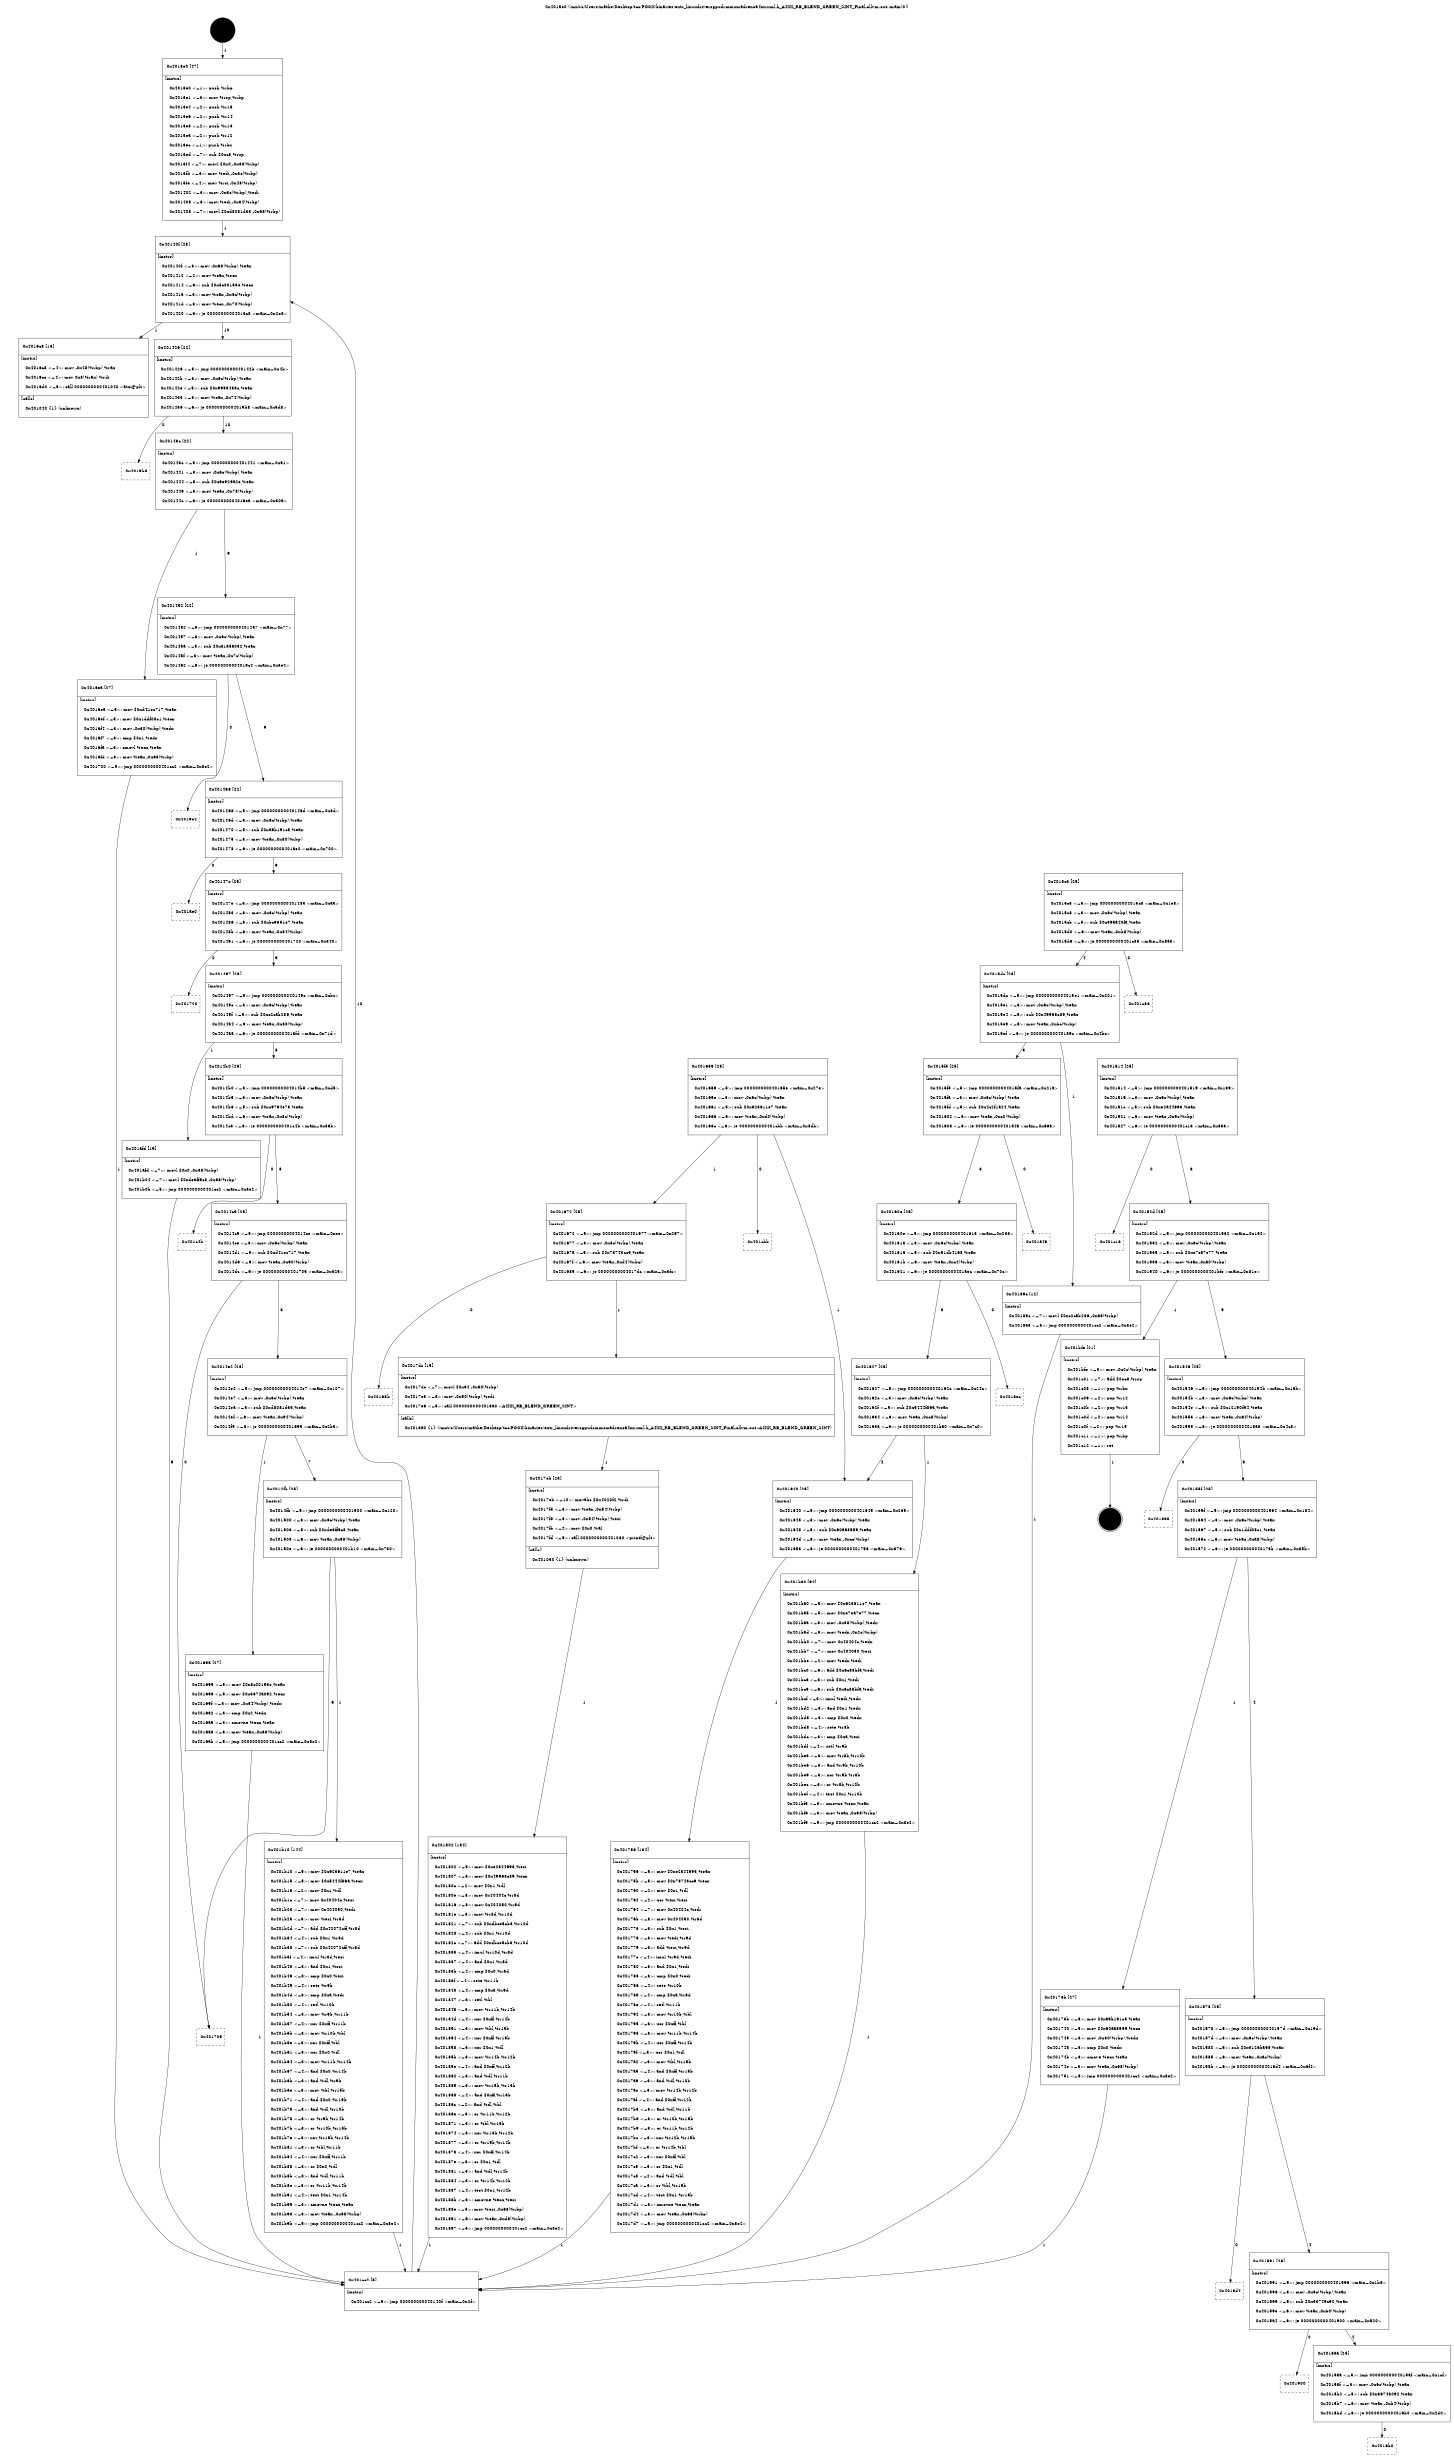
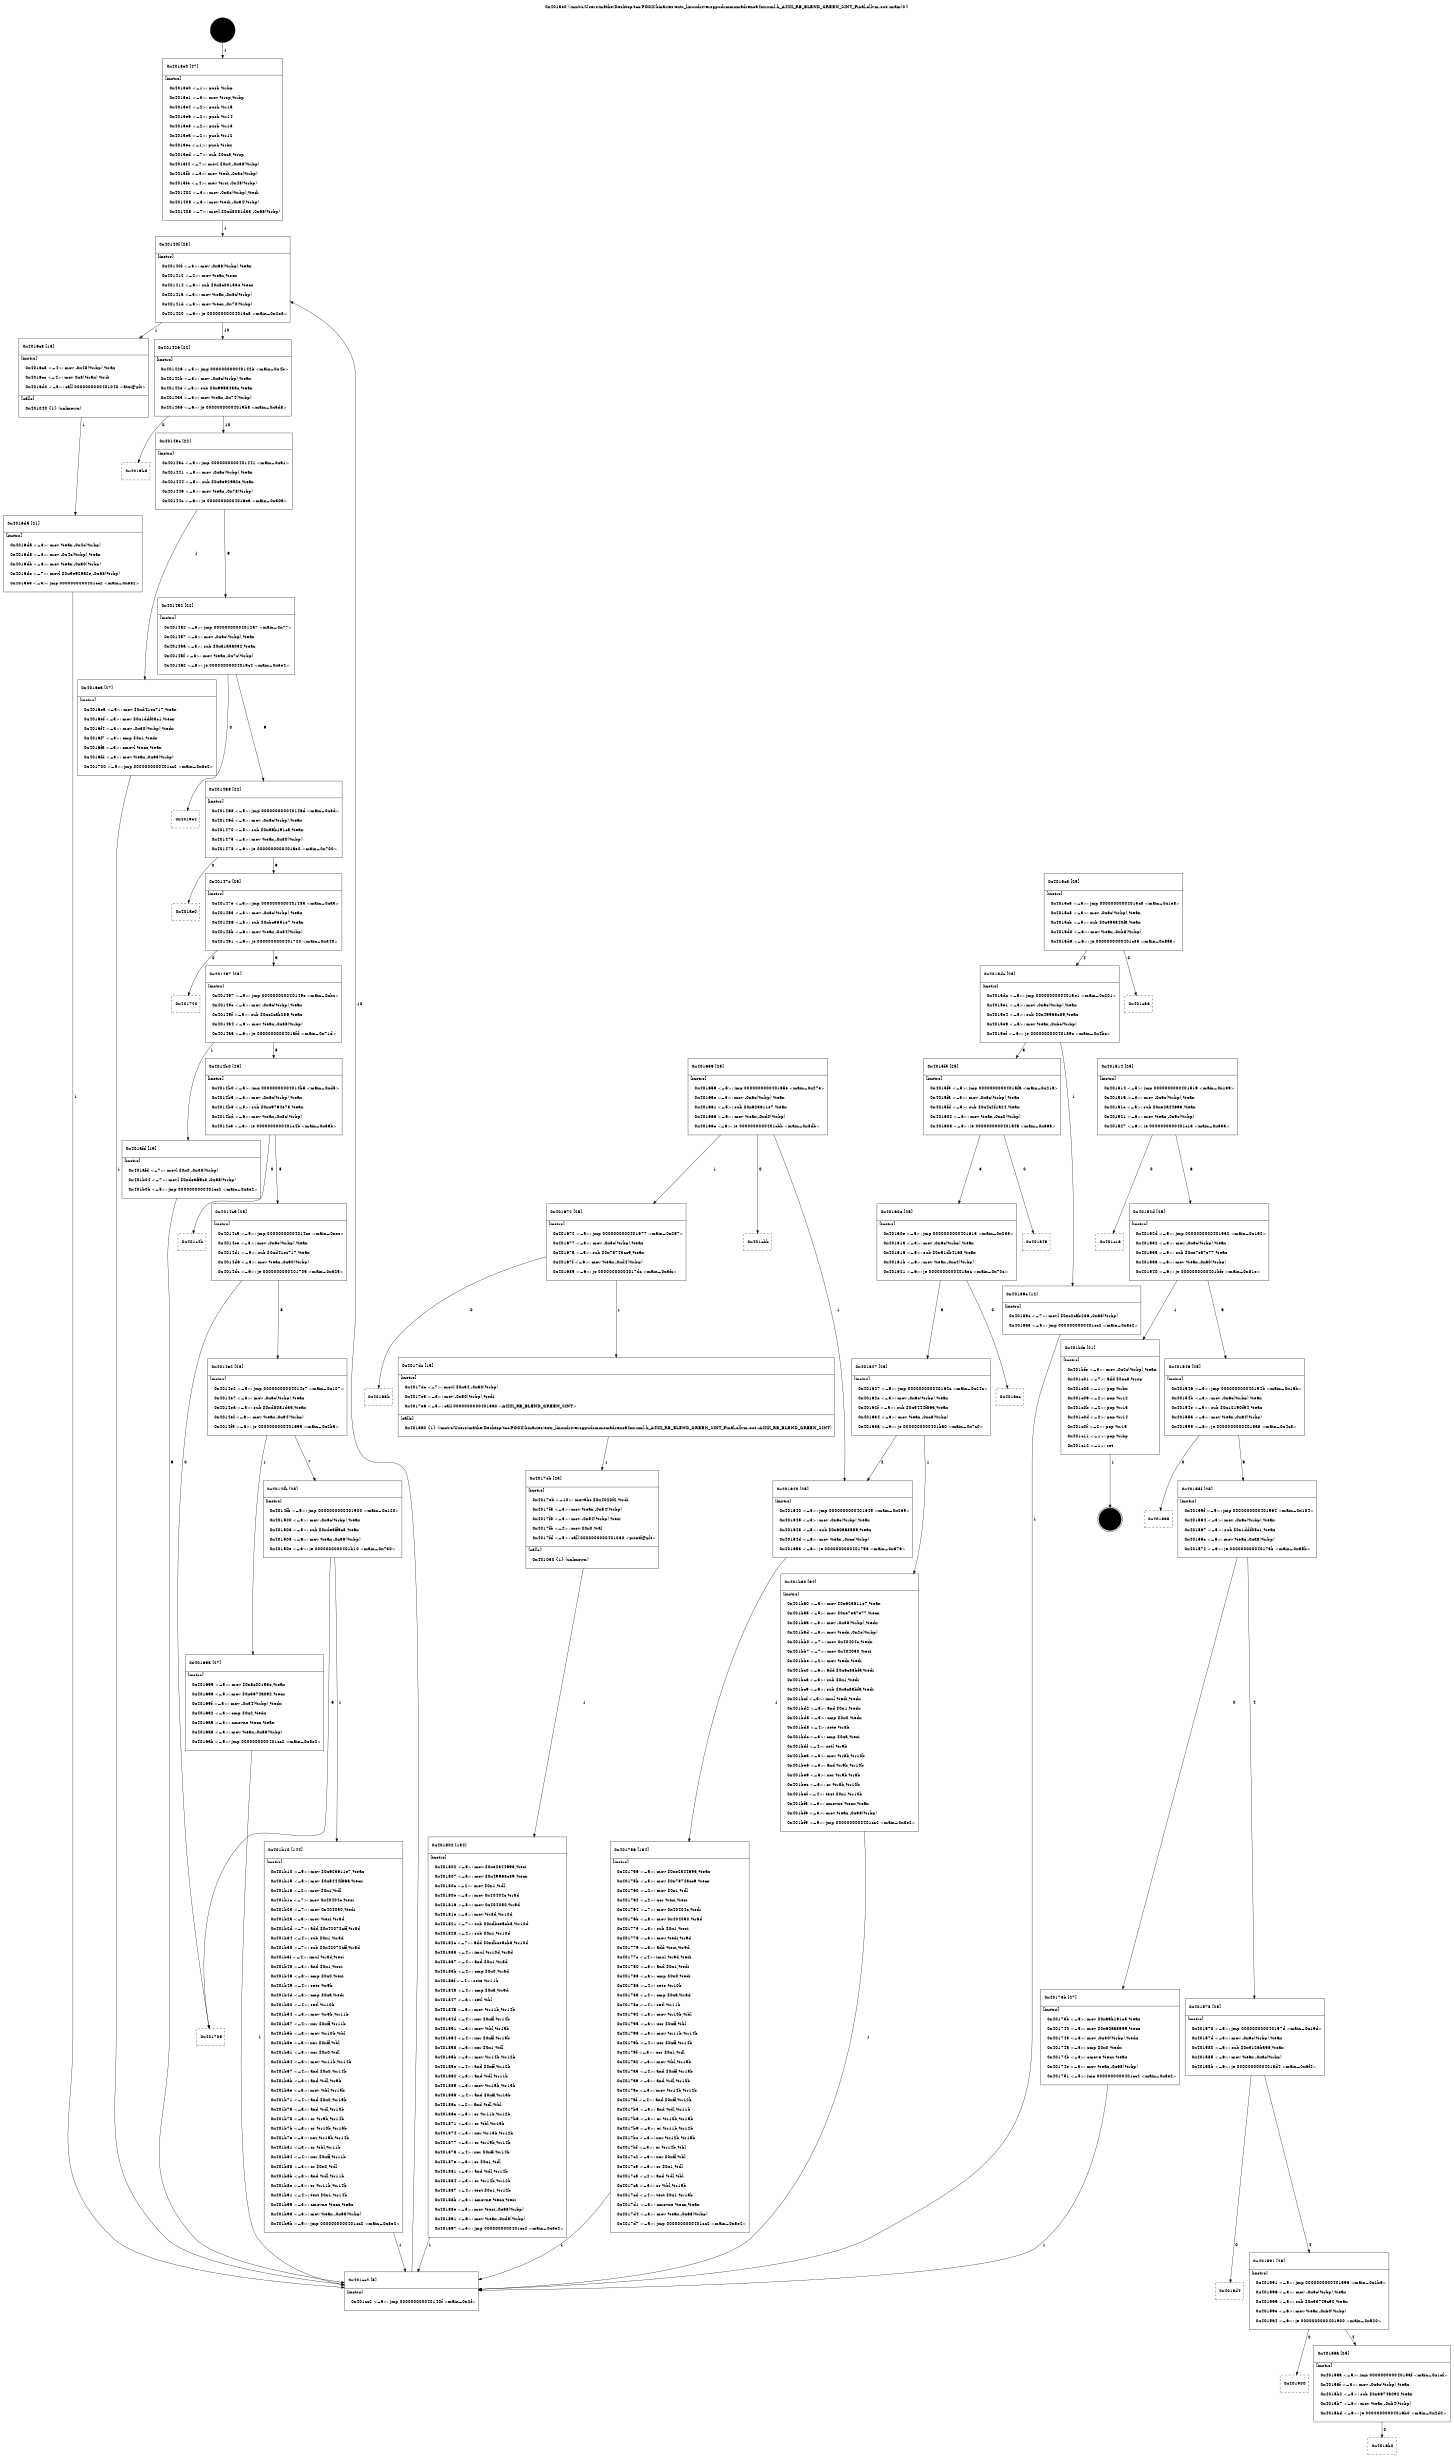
none -> (73, 554)
(1234, 1703) -> (1234, 1703)
